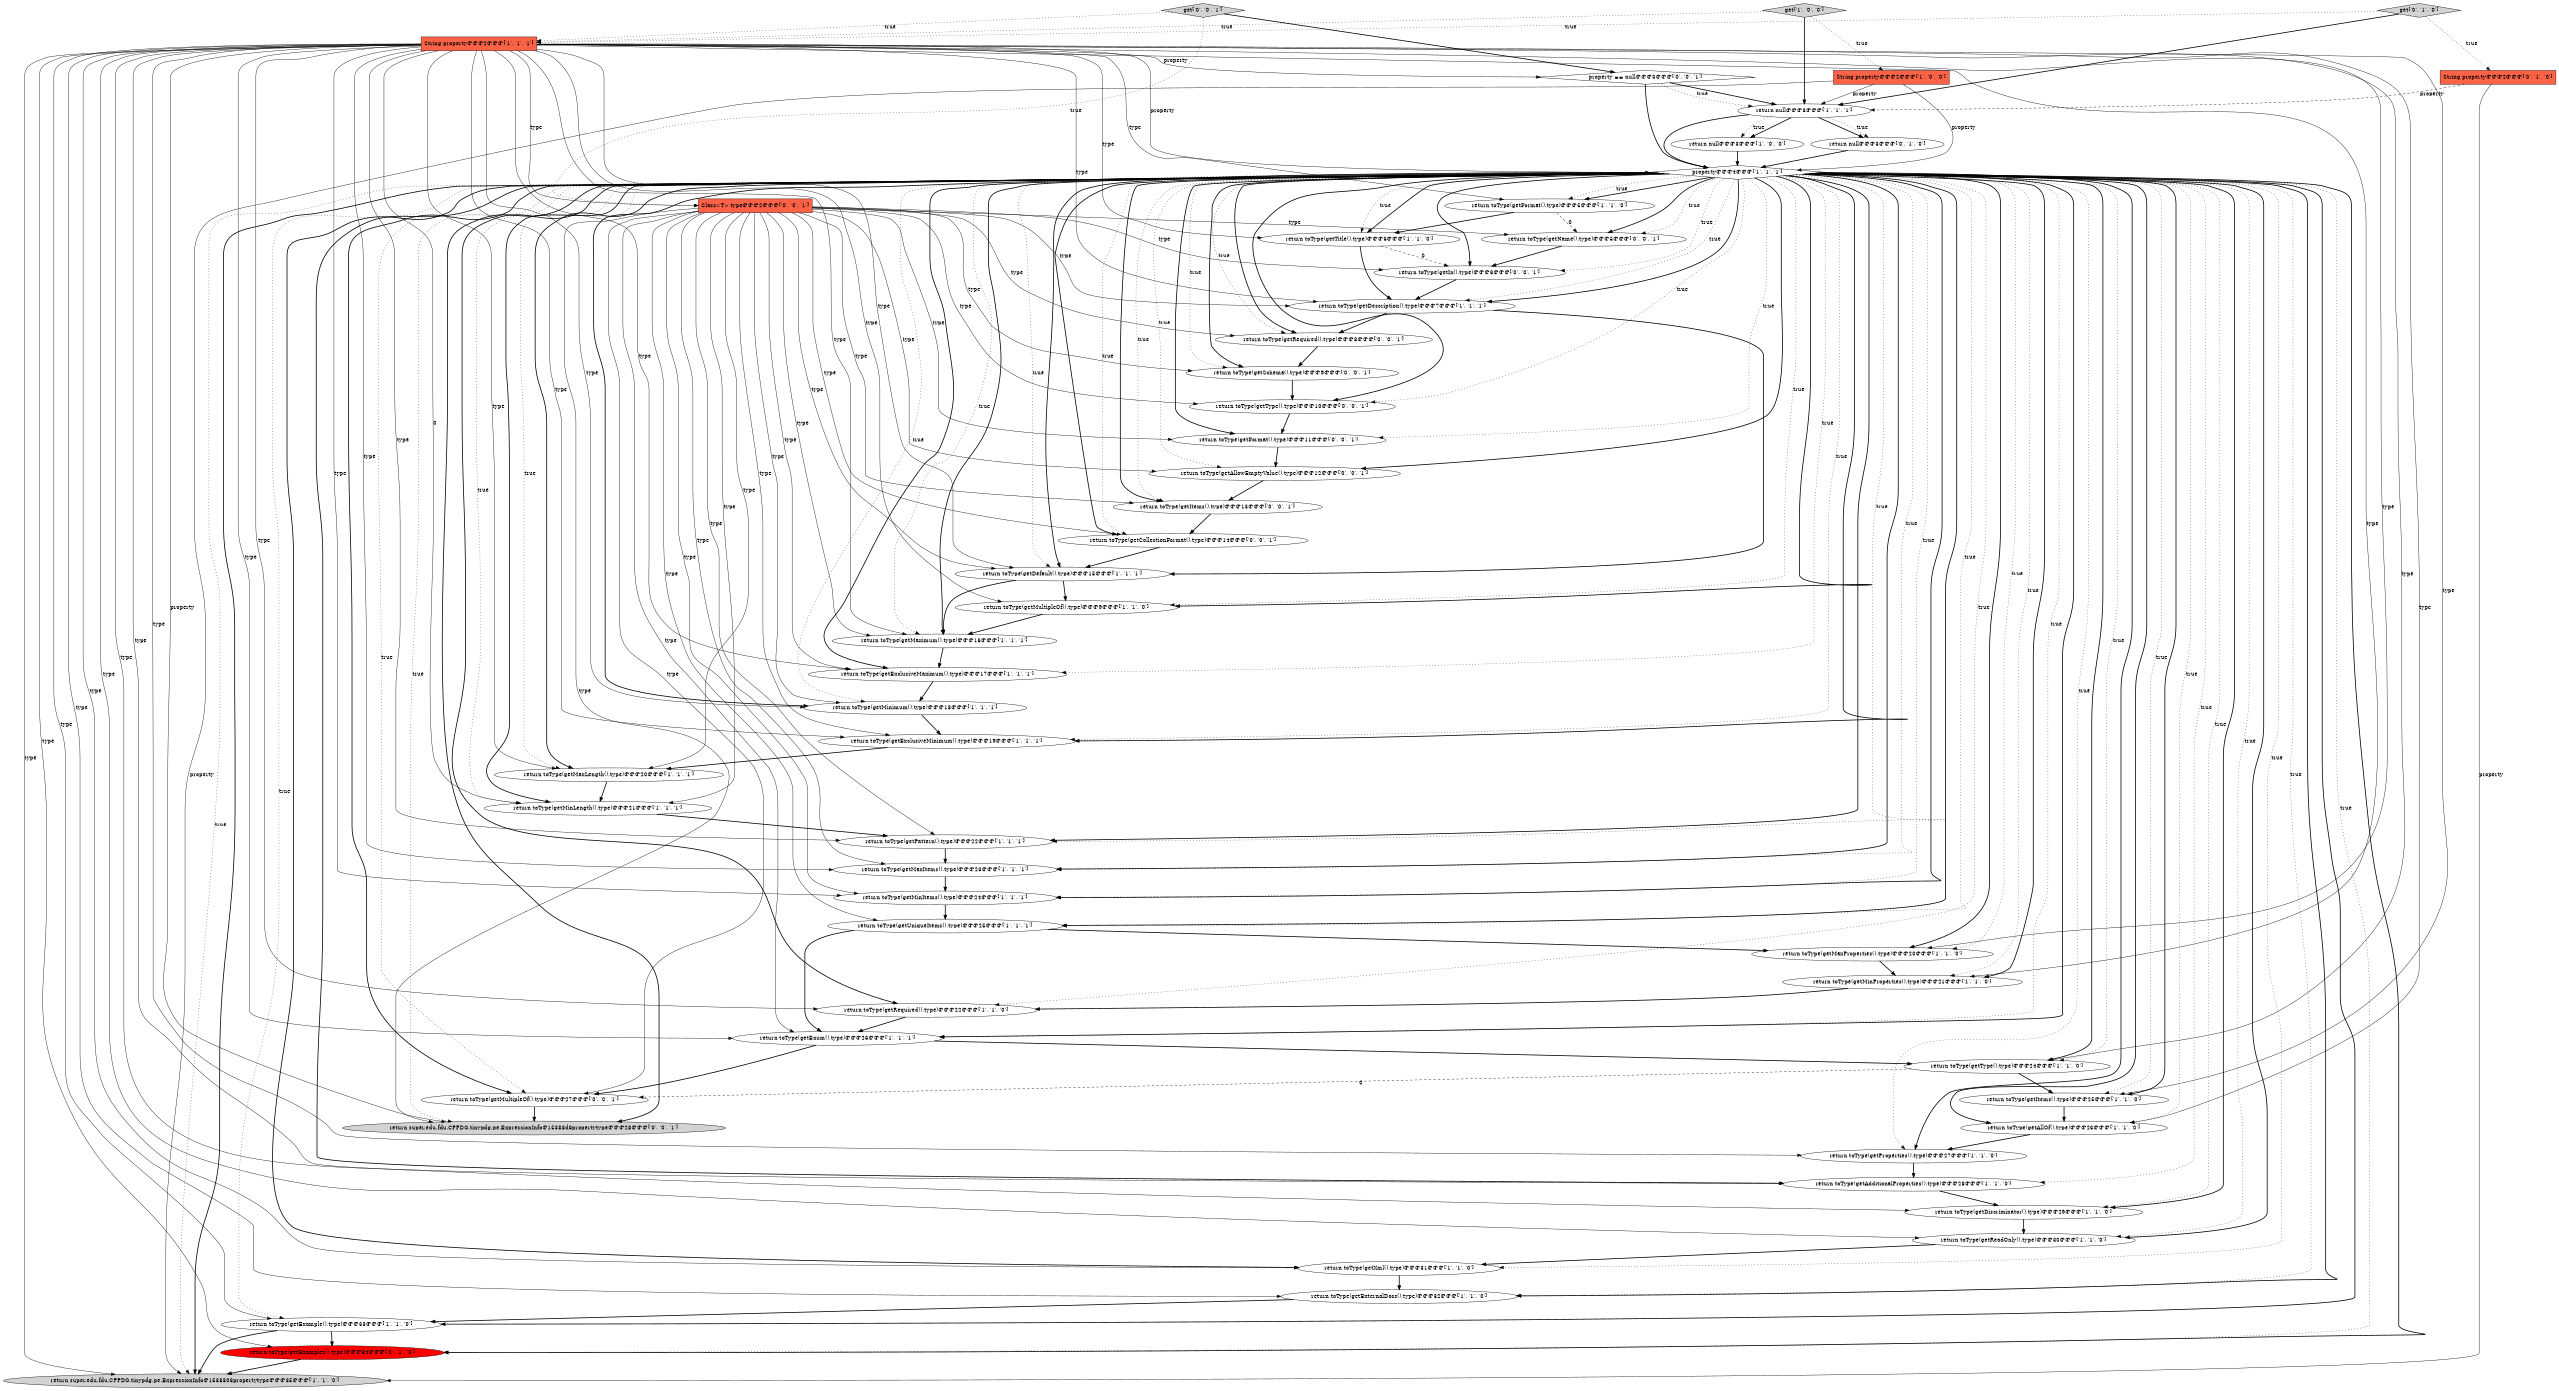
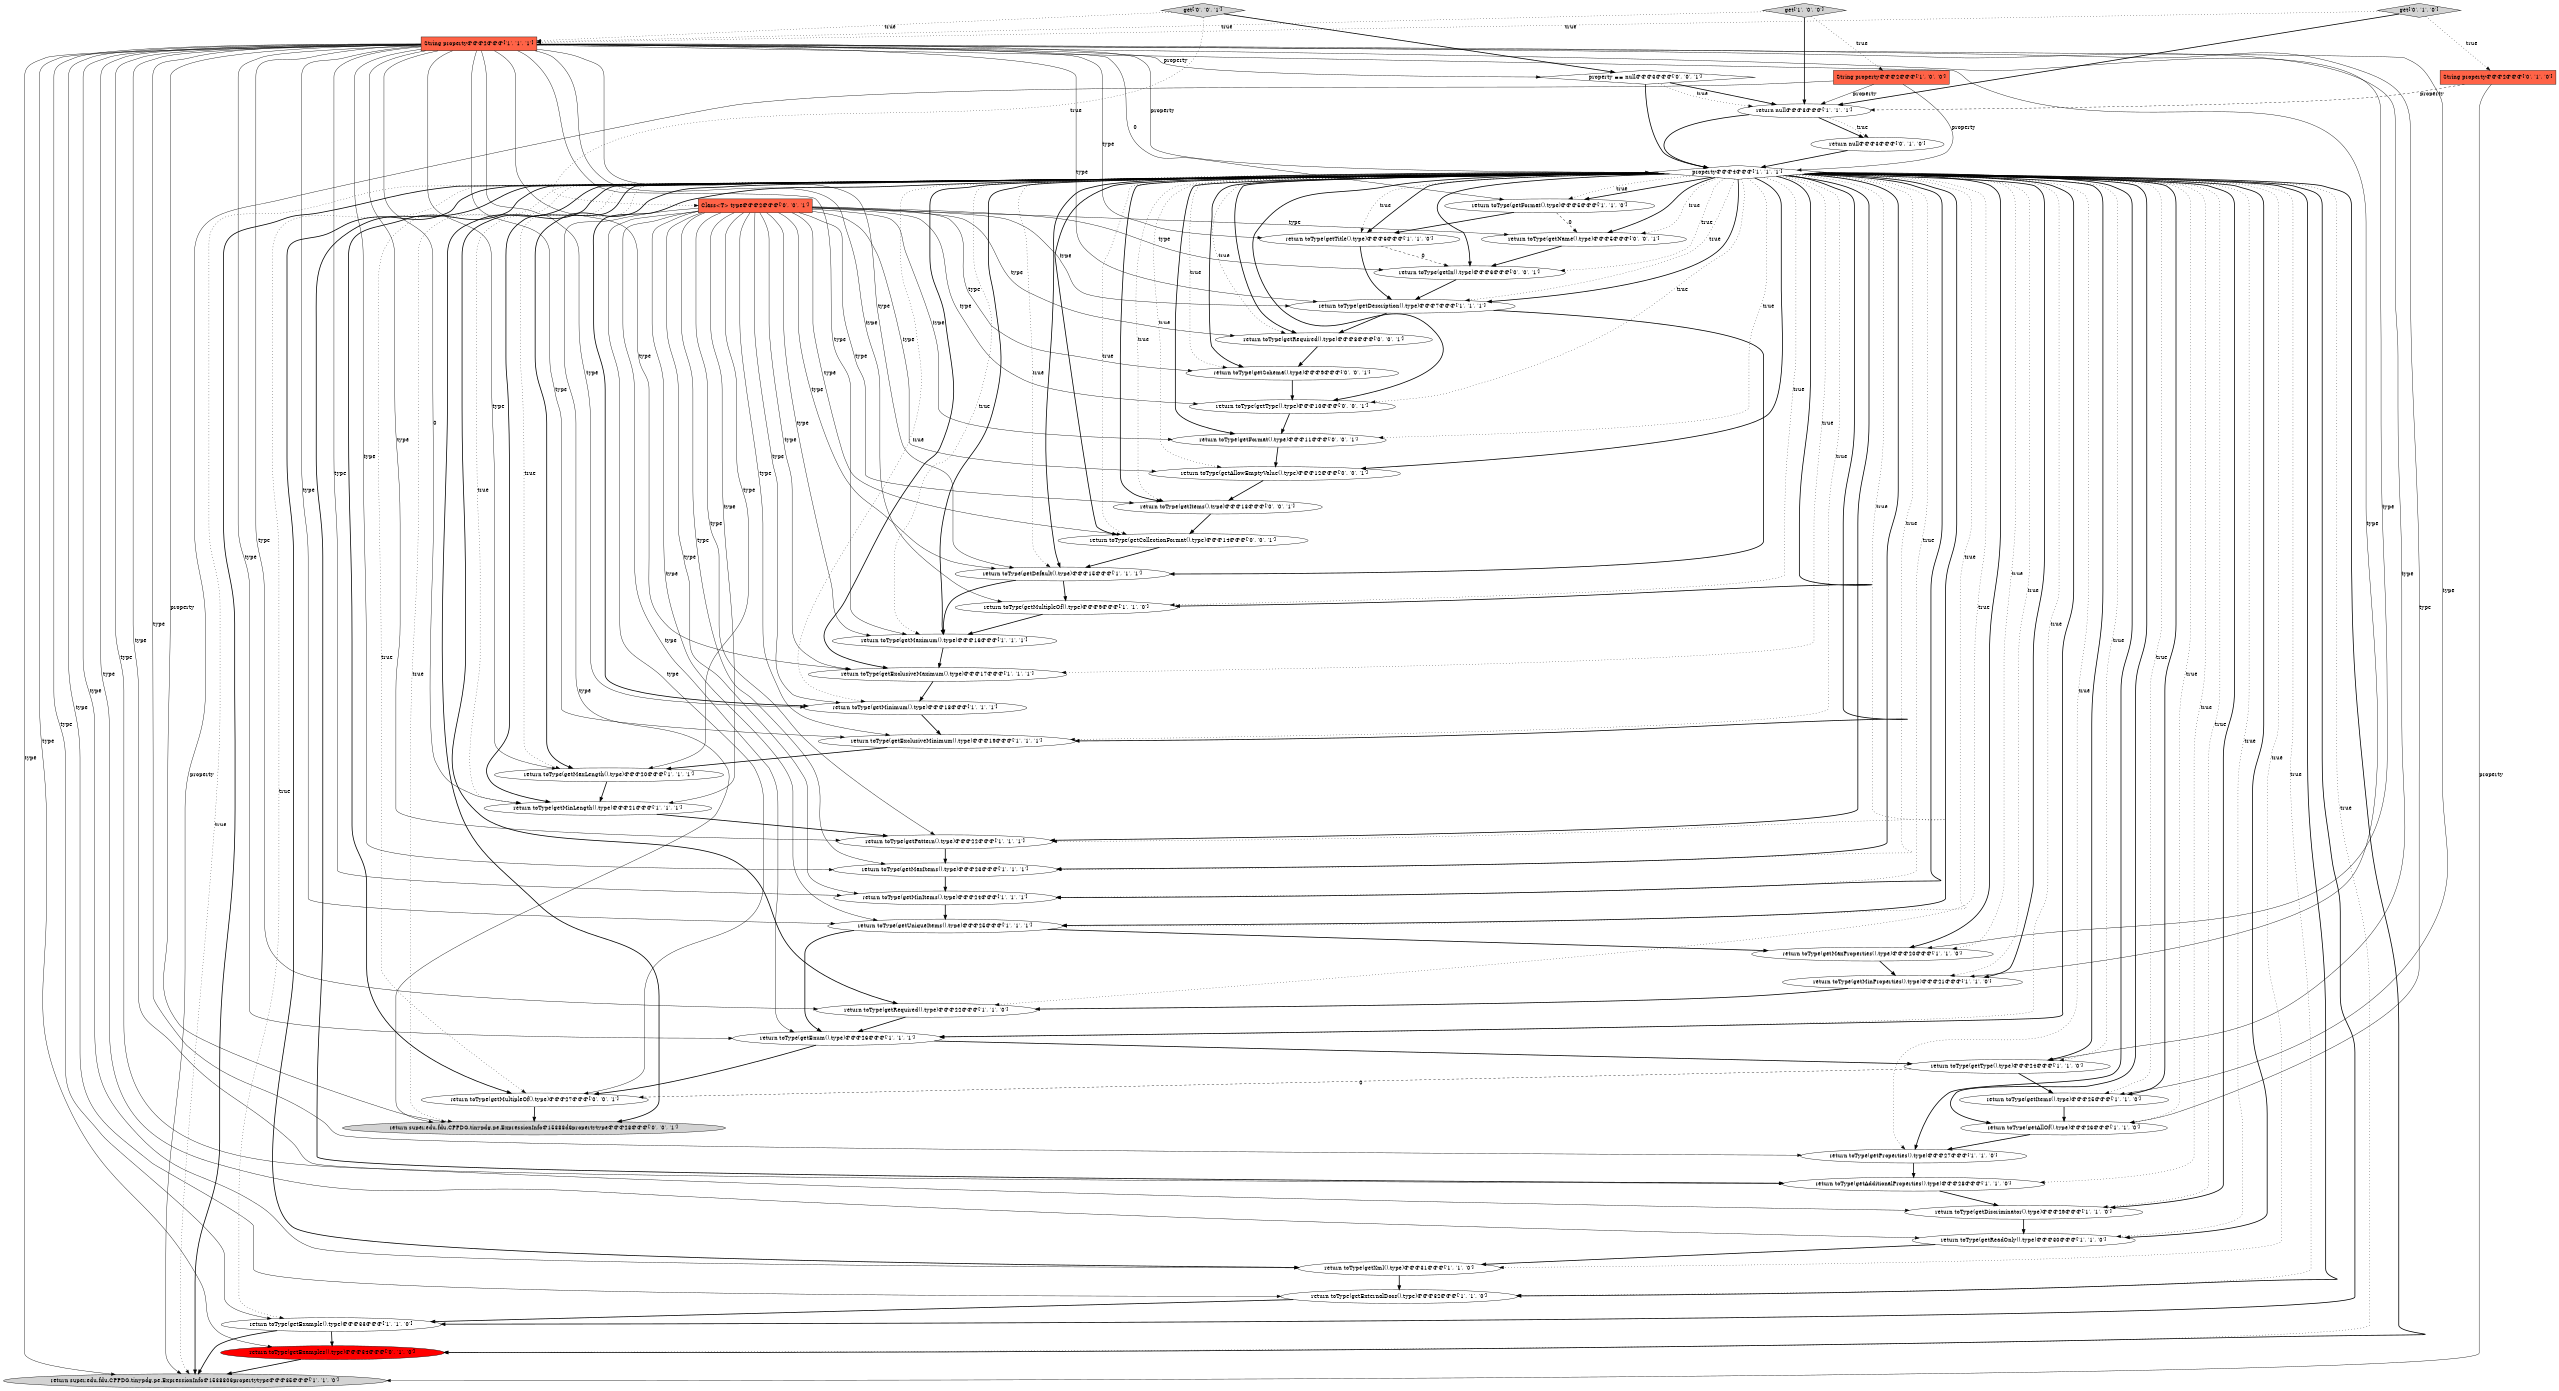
(1135, 128) -> (1135, 128)
(1737, 144) -> none
(539, 193) -> (308, 685)
